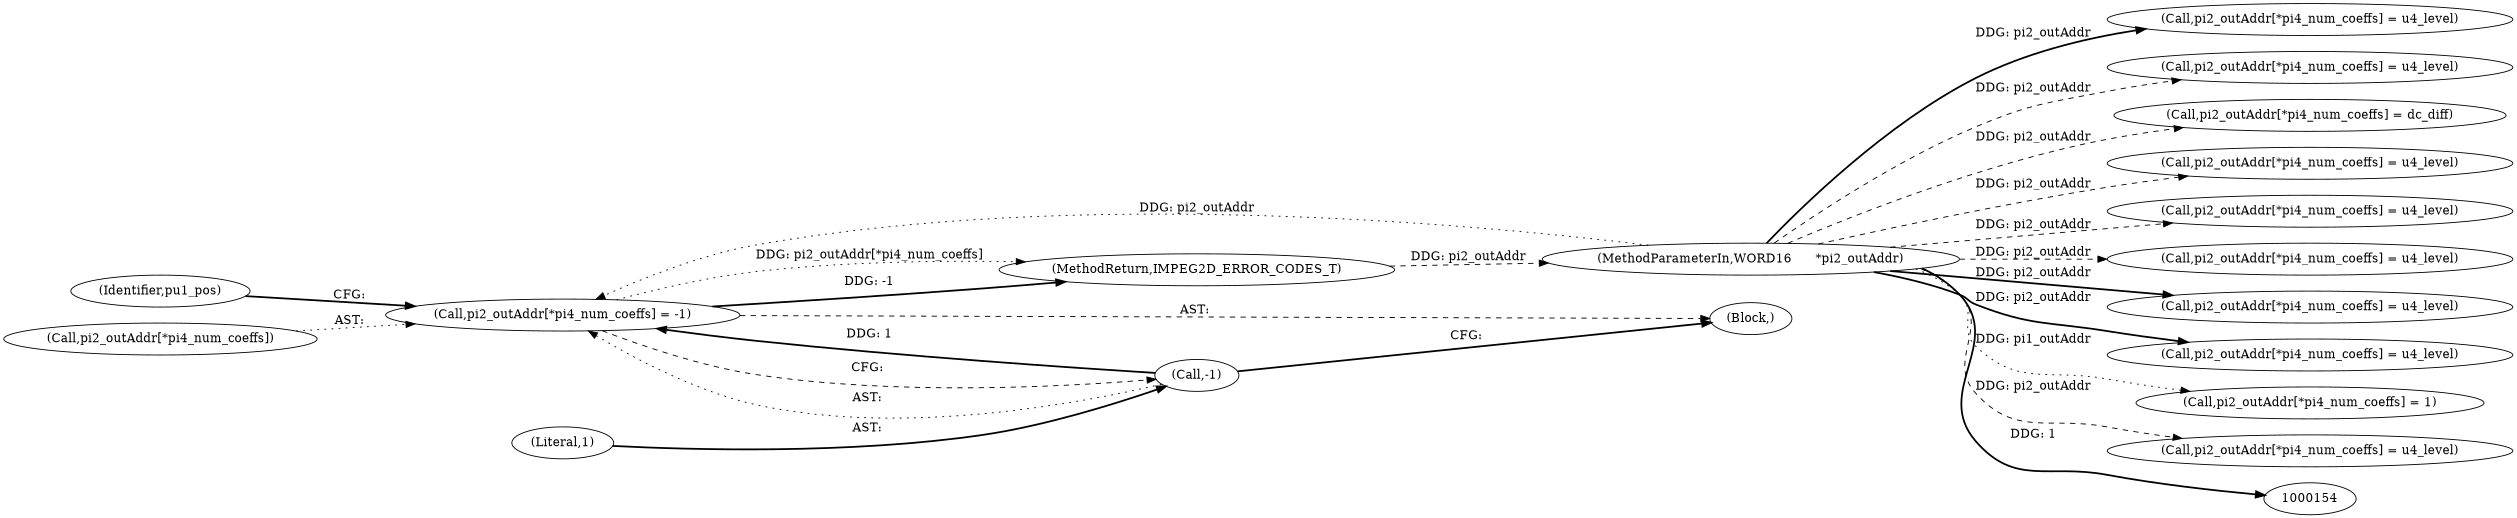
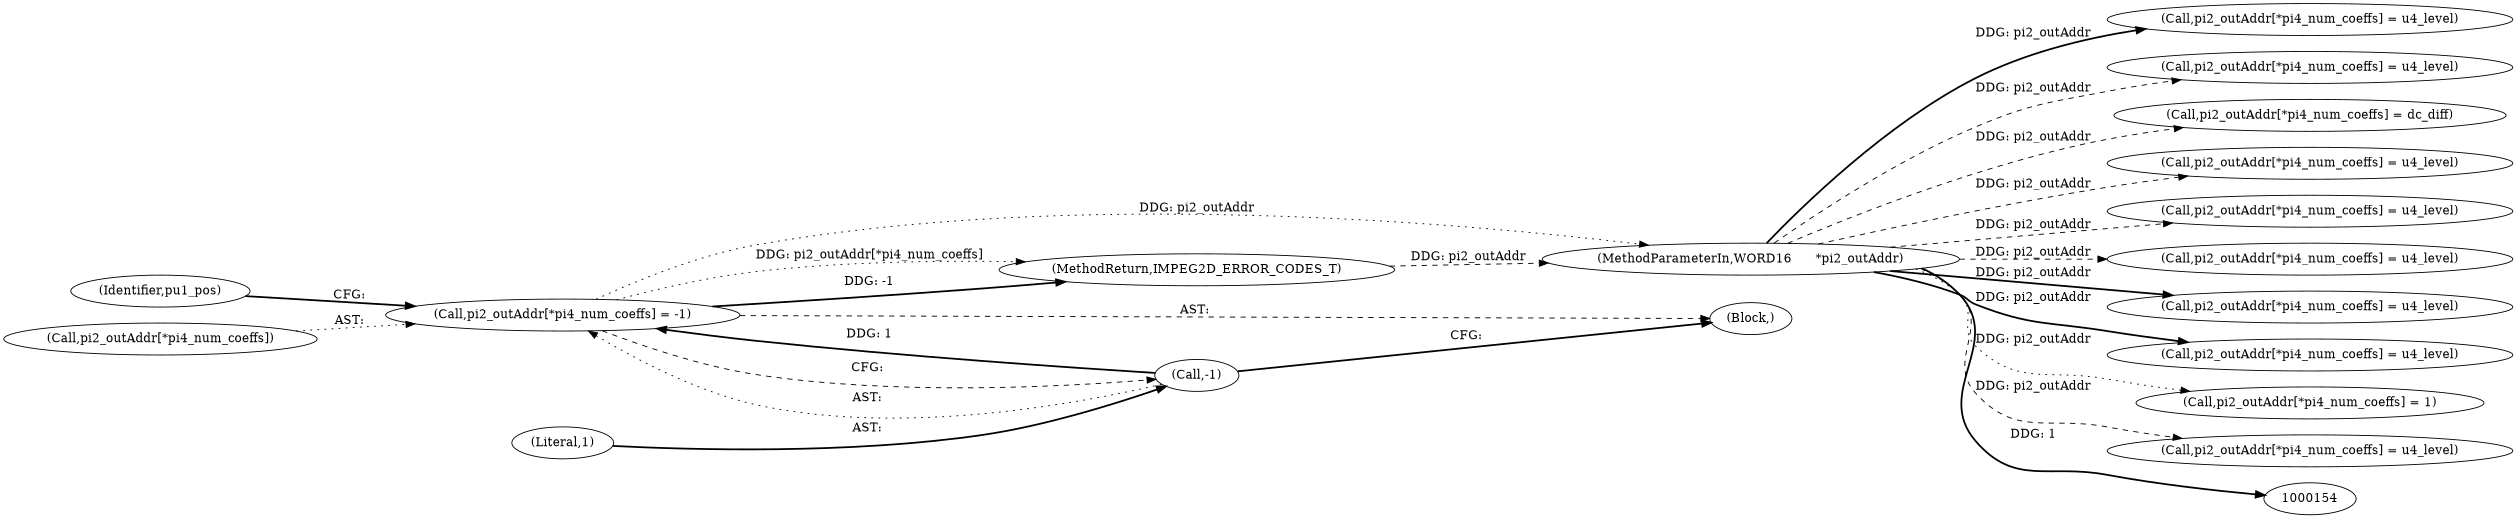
(1122, 214) -> (1113, 215)
(2033, 339) -> (2033, 339)
